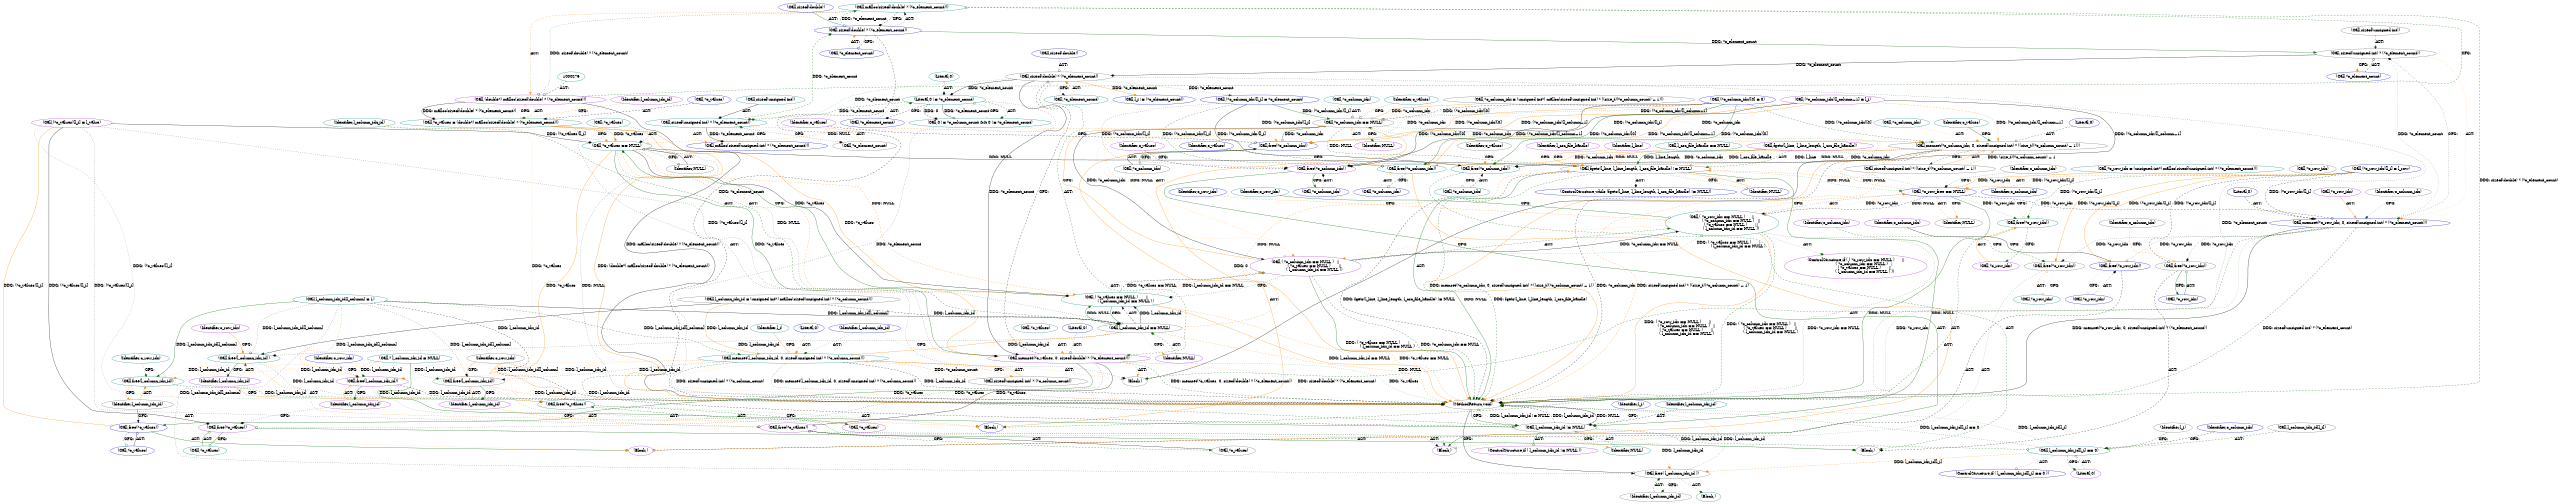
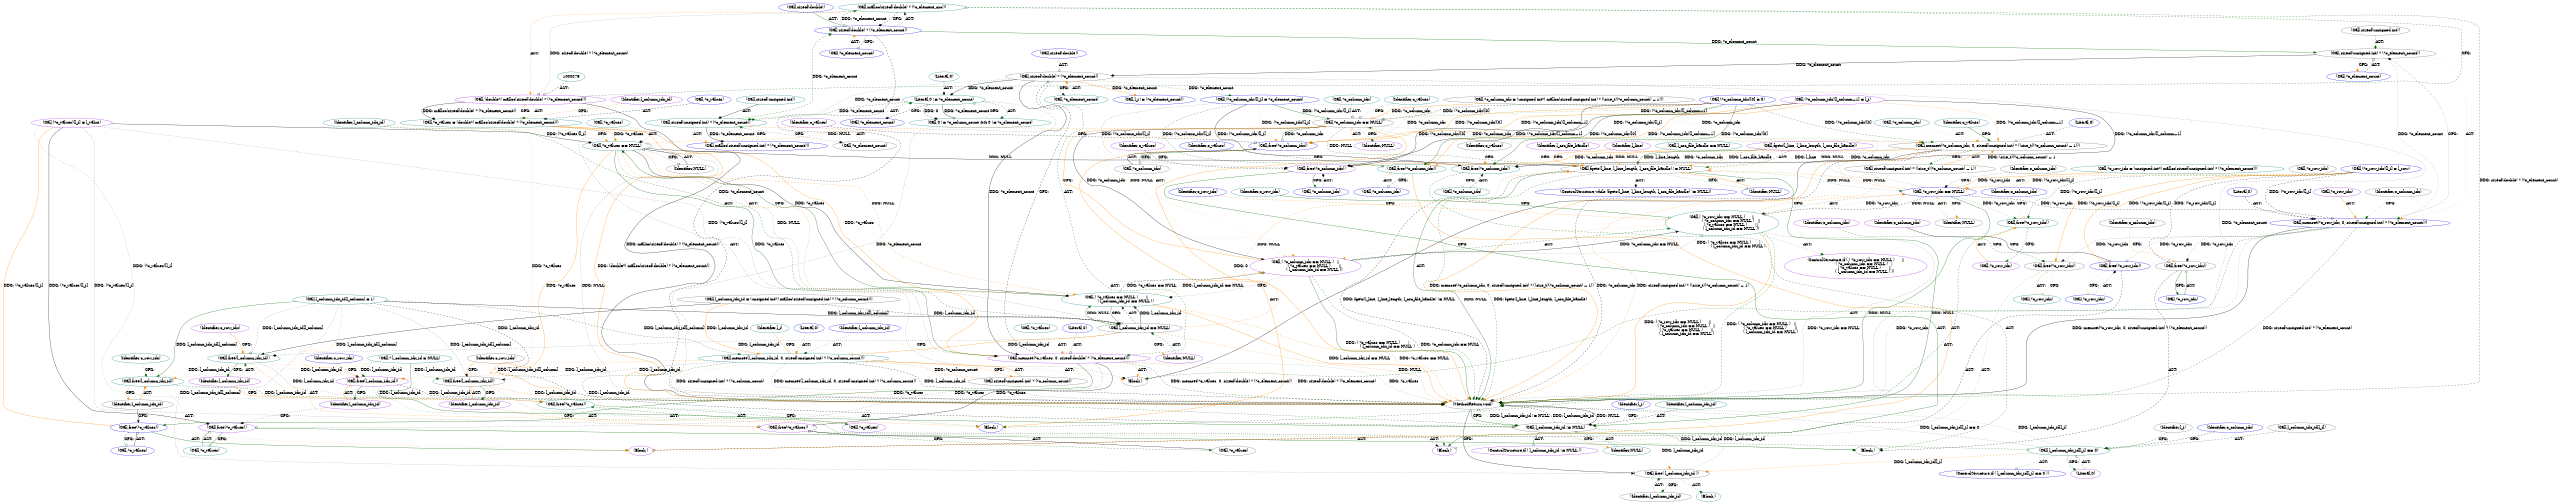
(902, 7) -> (902, 7)
(1939, 192) -> (1939, 192)
